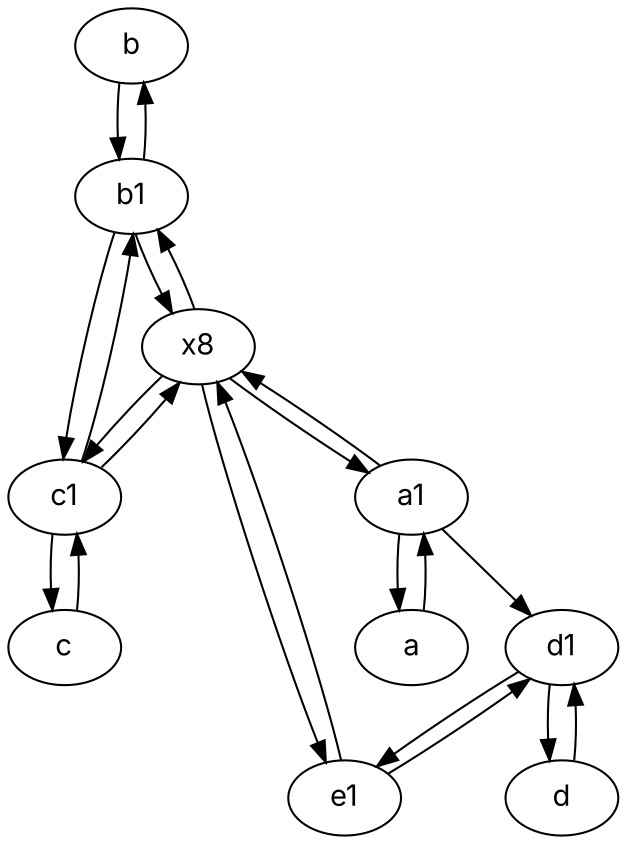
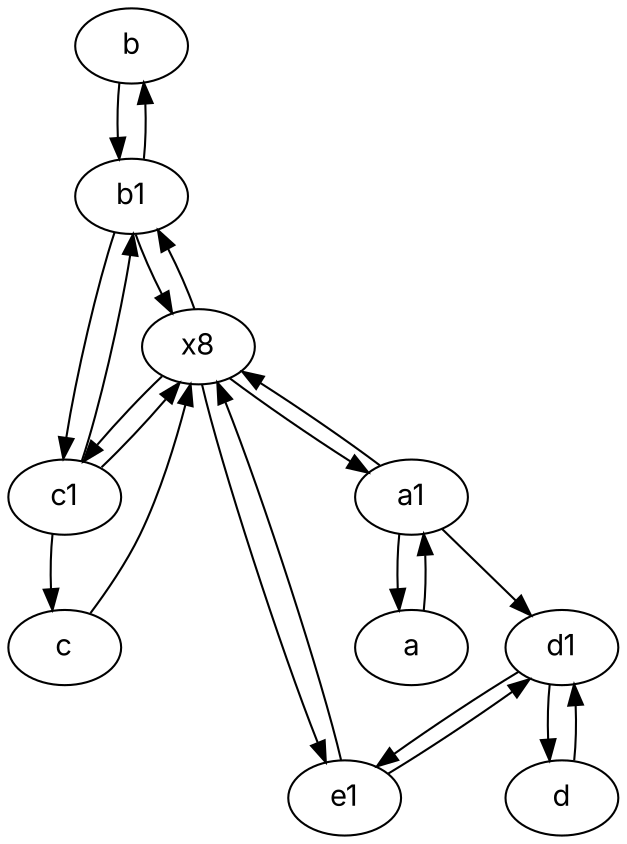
(79, 583) -> (149, 514)
